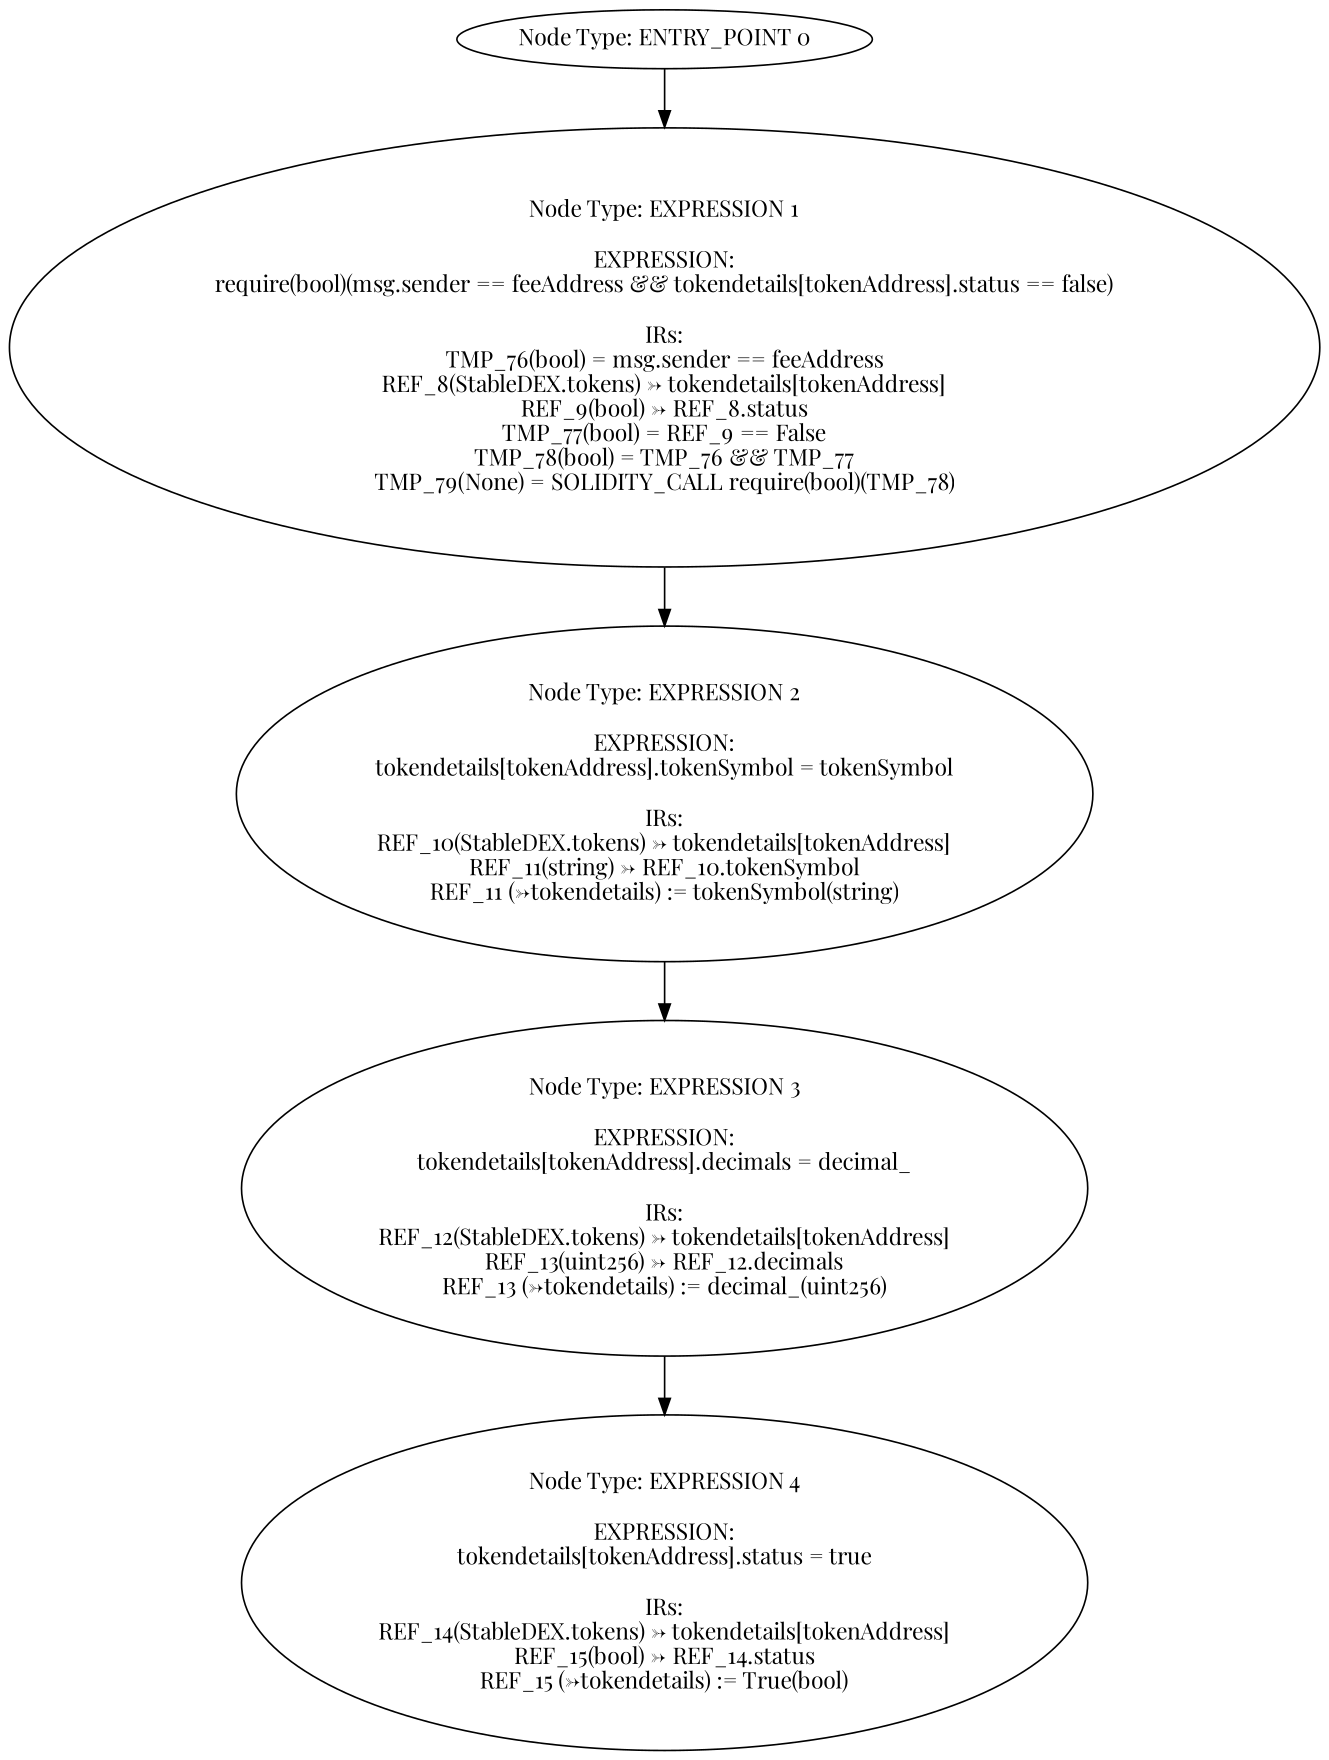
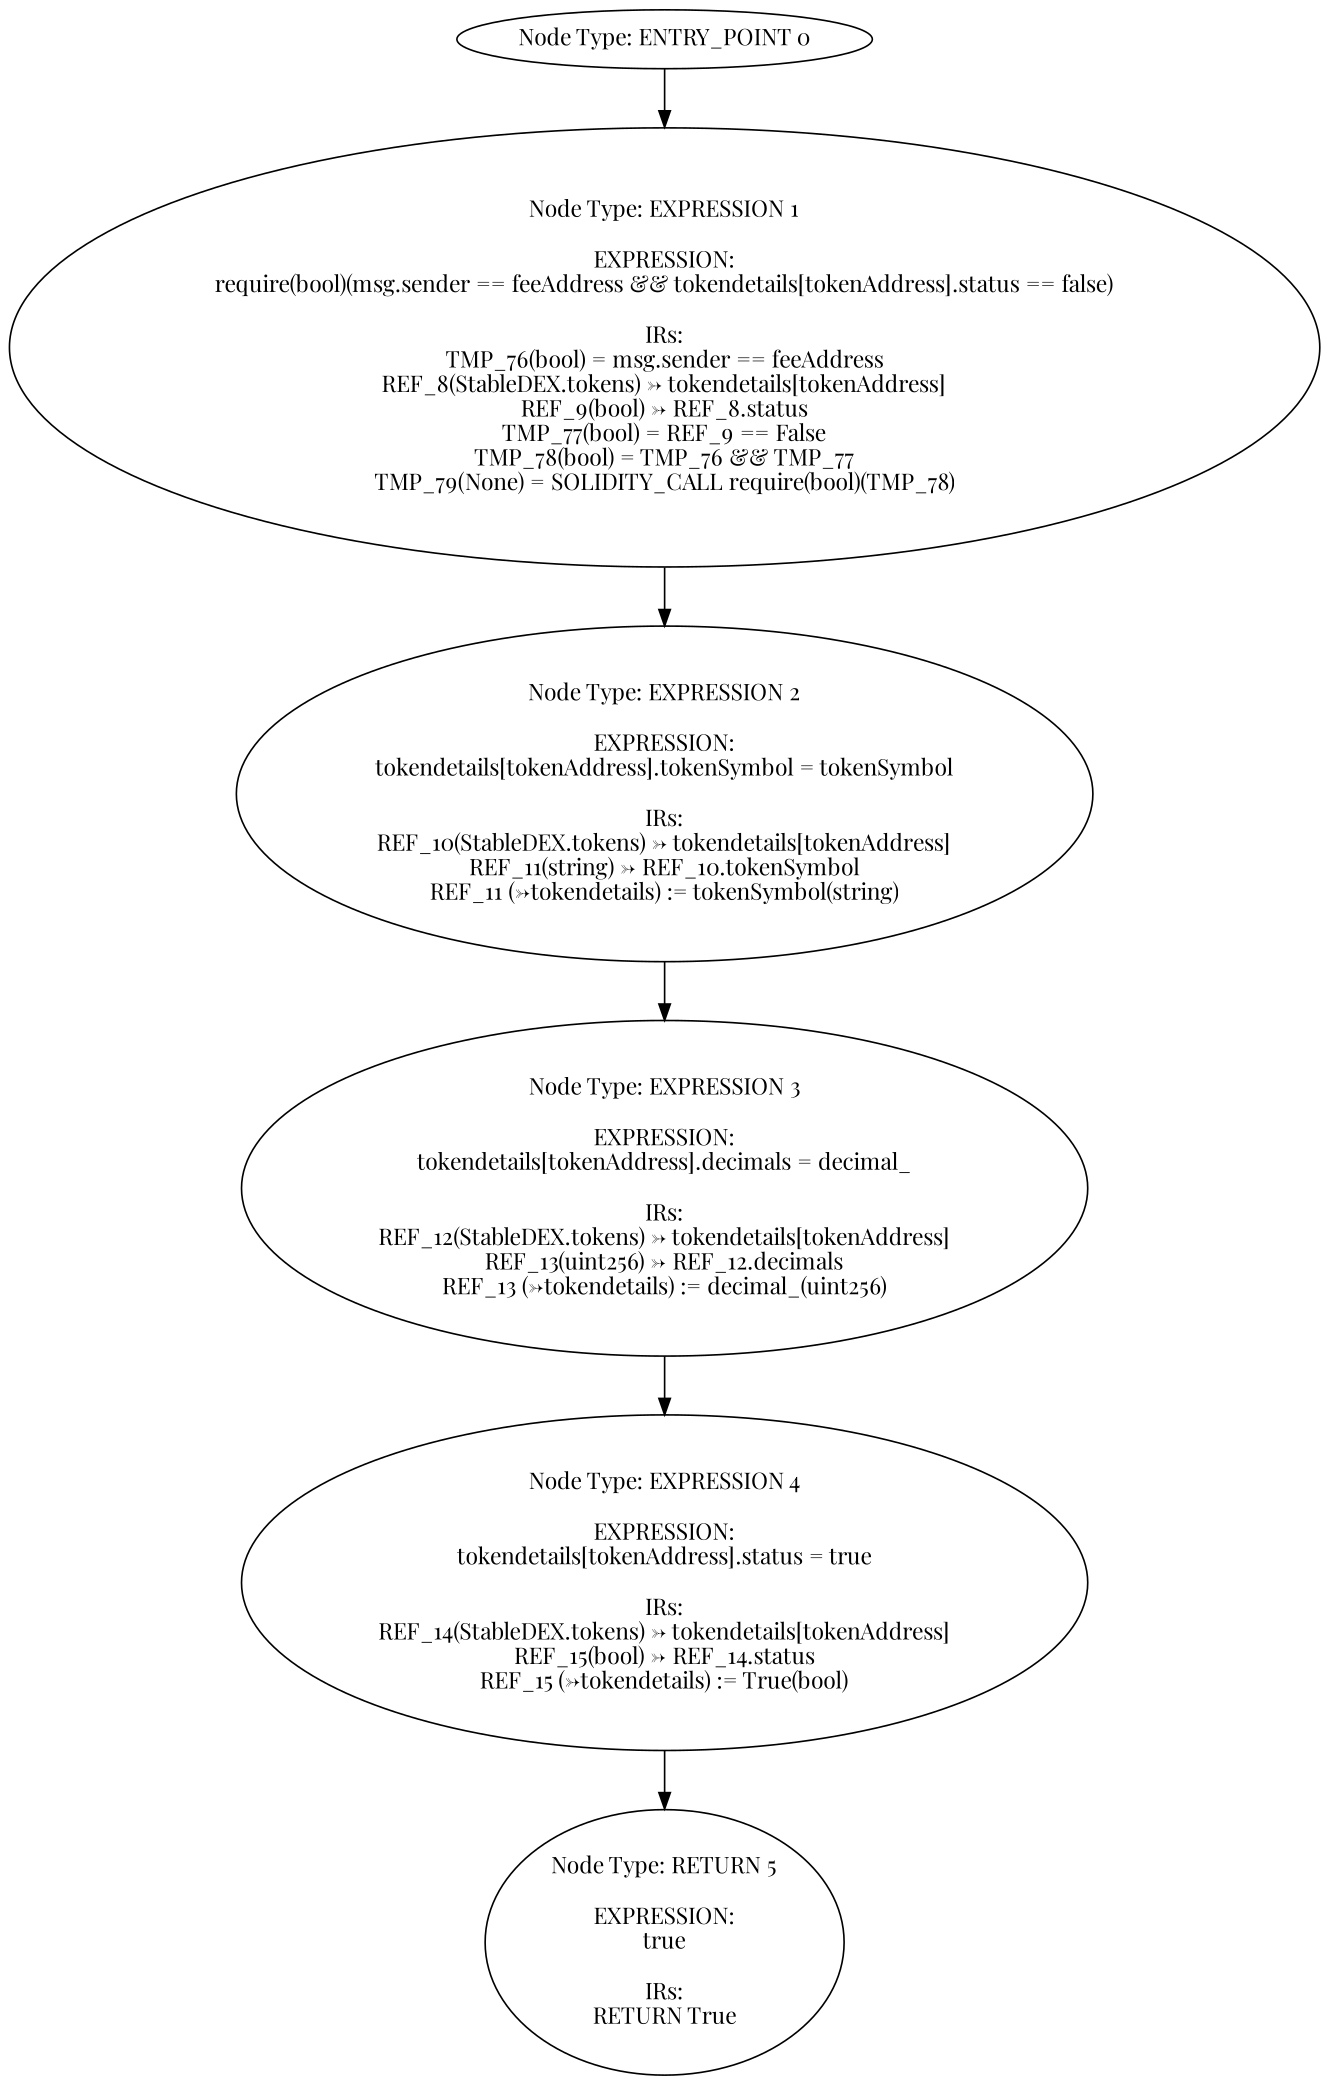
none -> (665, 1942)
